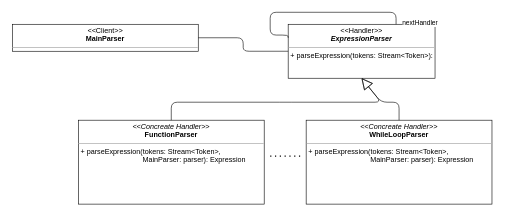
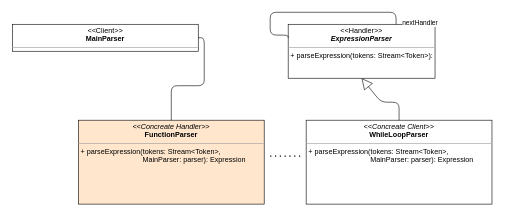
(243, 46) -> (204, 82)
(274, 102) -> none
(383, 138) -> (383, 138)
(171, 162) -> (171, 162)
